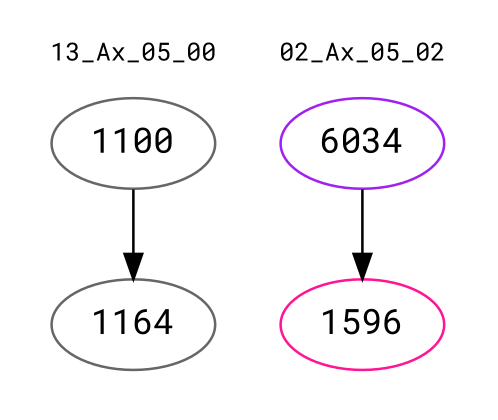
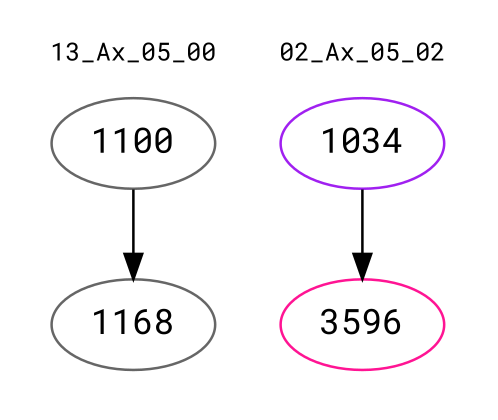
(362, 143) -> (362, 143)
(133, 325) -> (133, 325)
(362, 325) -> (362, 325)
